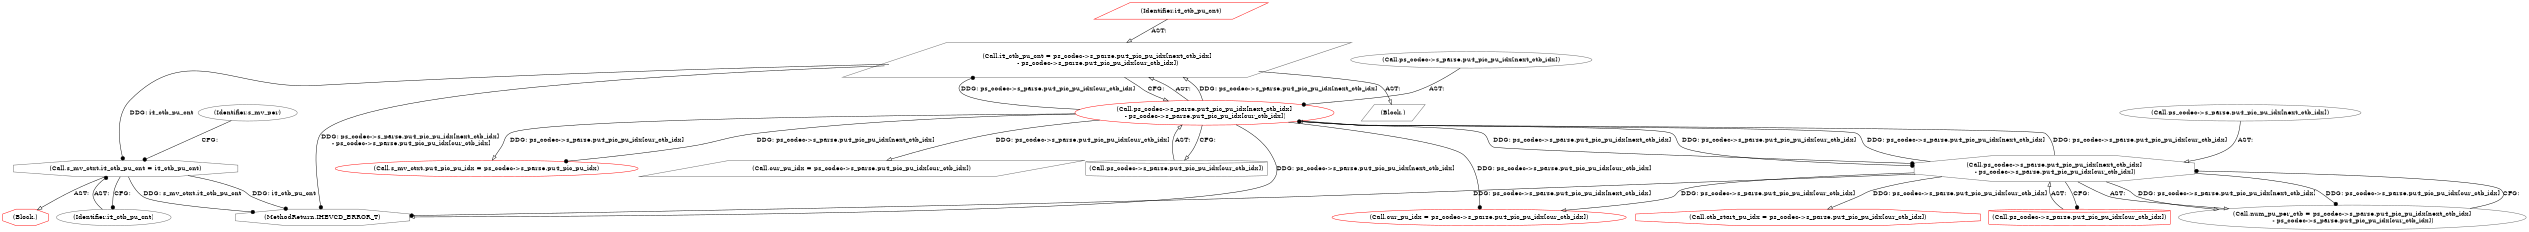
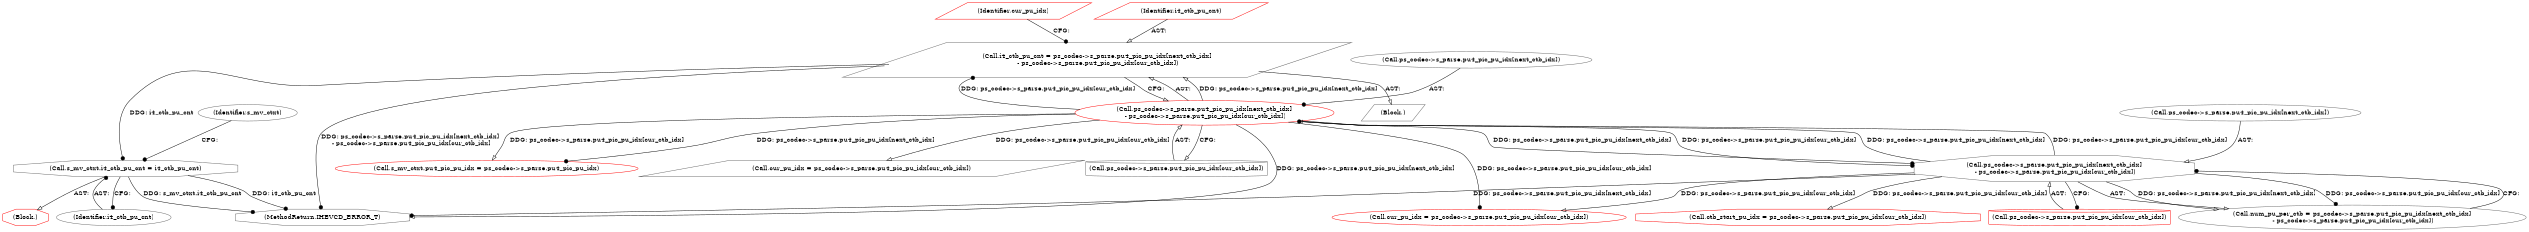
none -> (1014, 11)
(248, 113) -> (248, 113)
